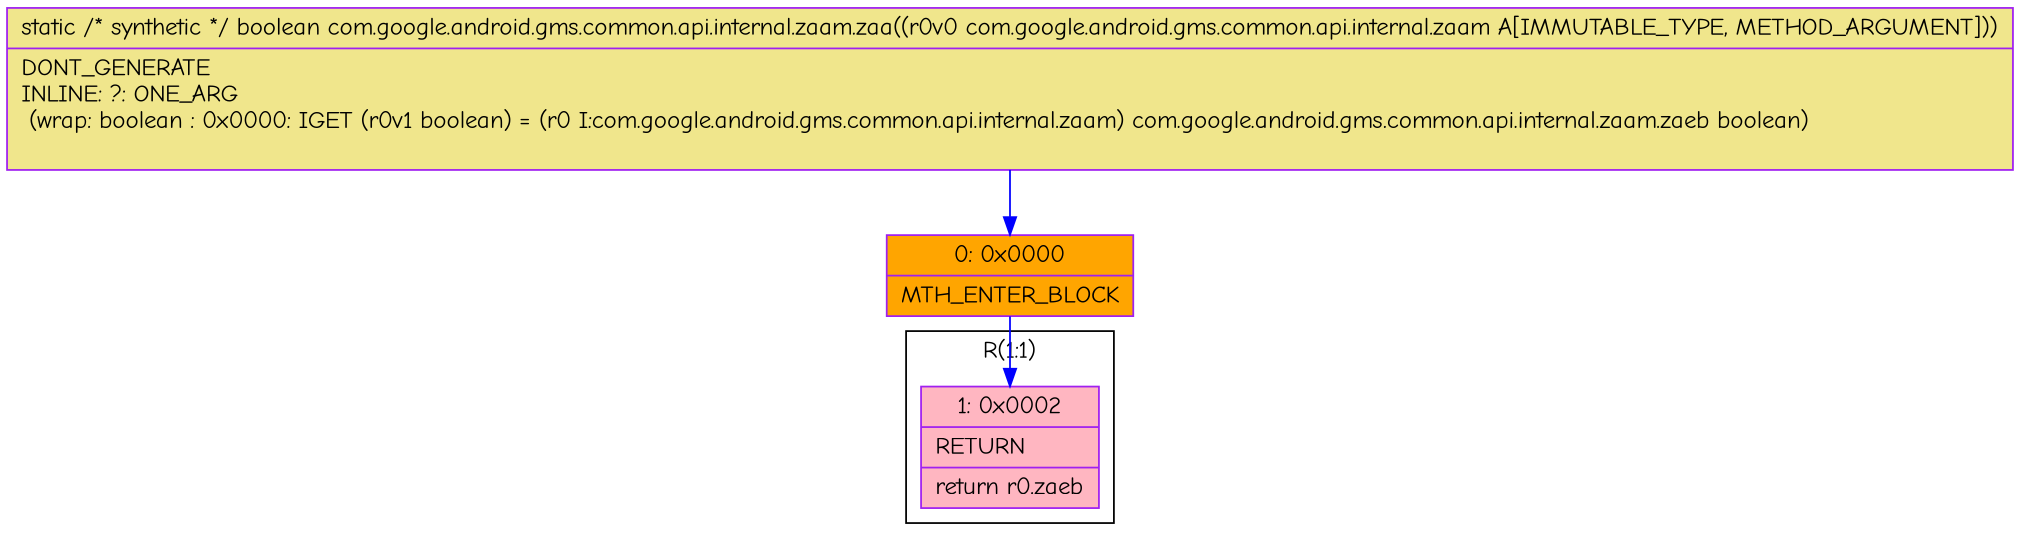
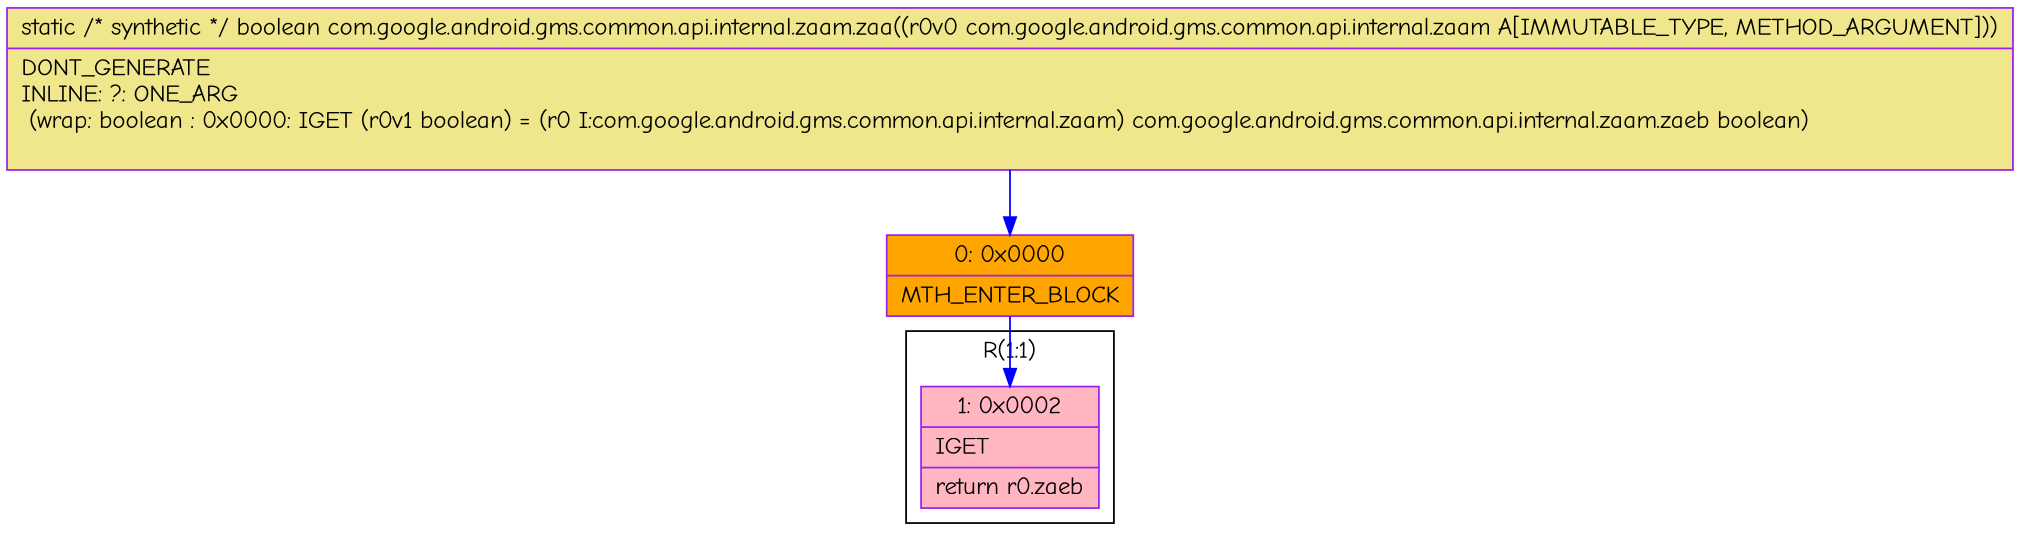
(981, 446) -> (962, 446)
